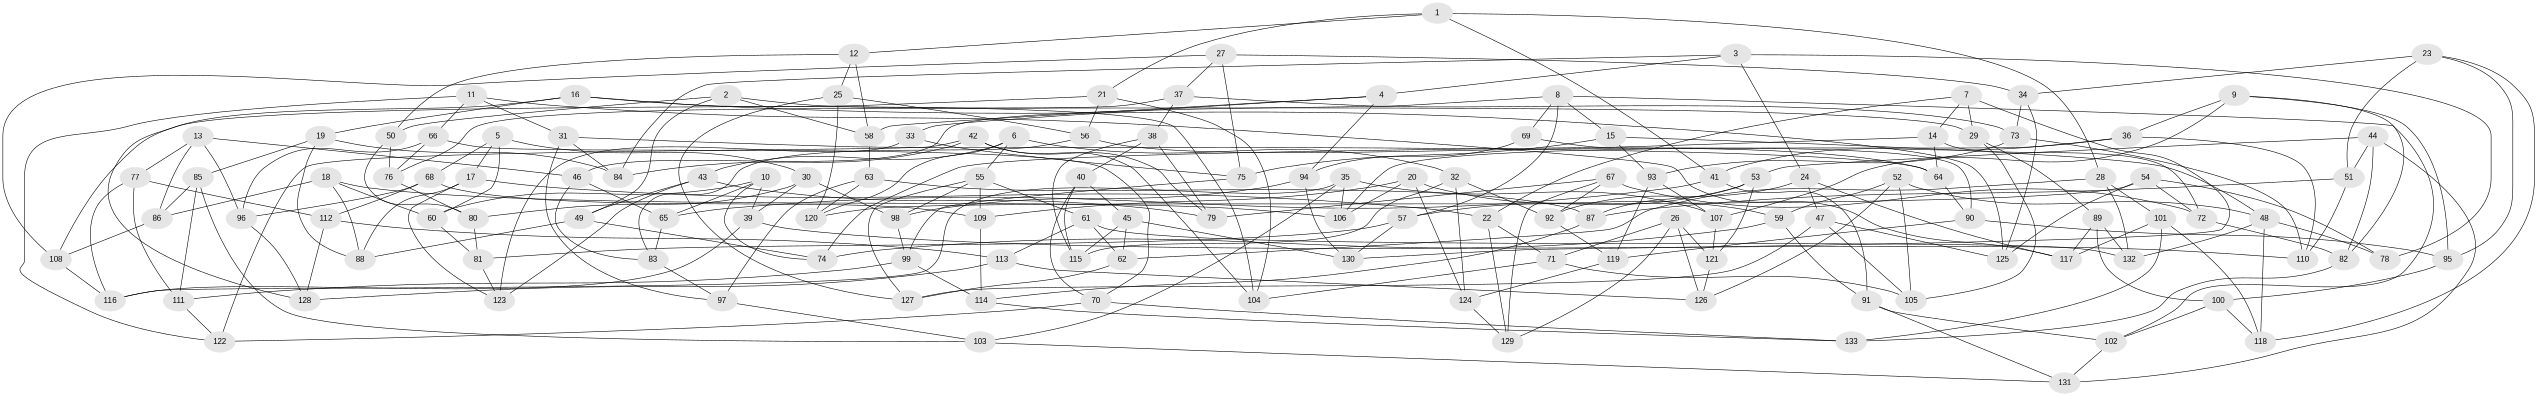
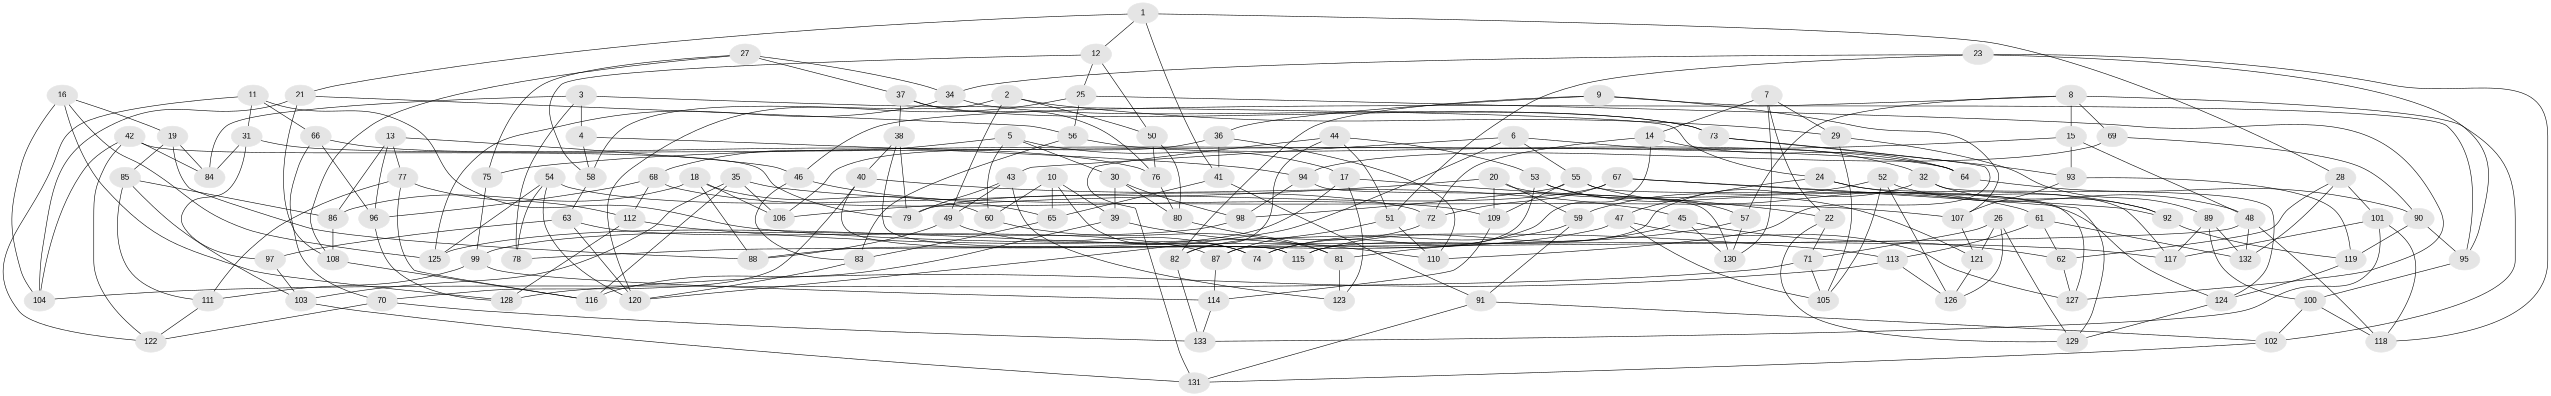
(910, 136) -> none
(682, 277) -> (704, 290)
